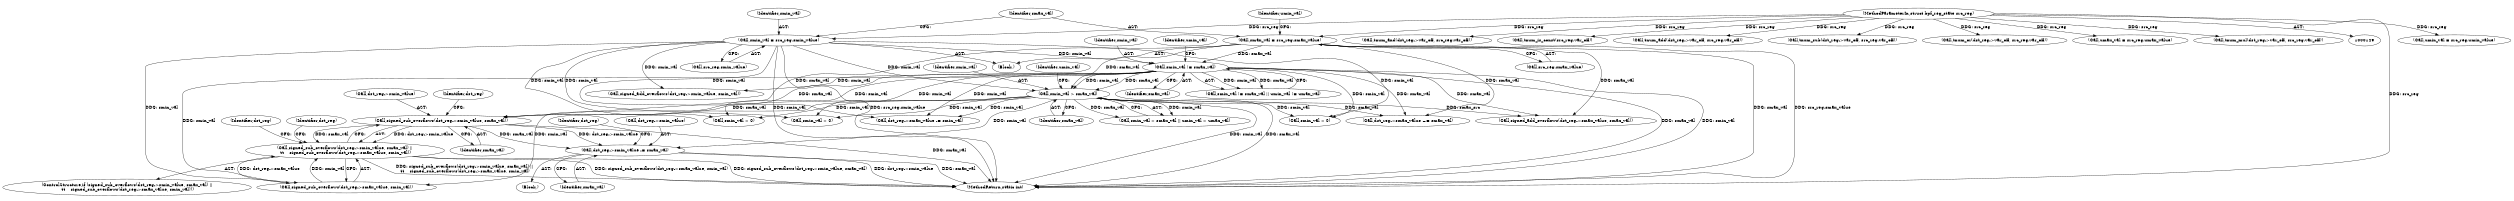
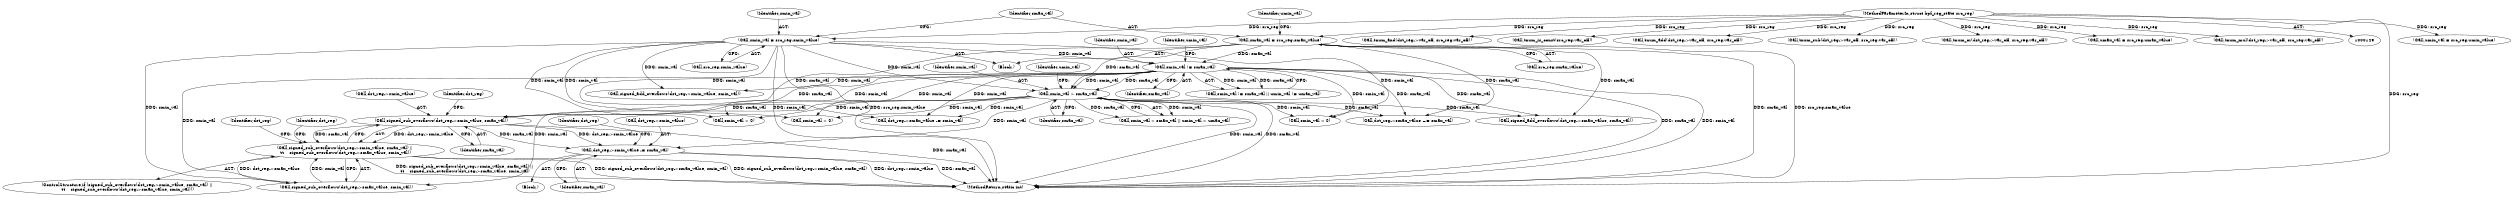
(1463, 108) -> (1463, 108)
